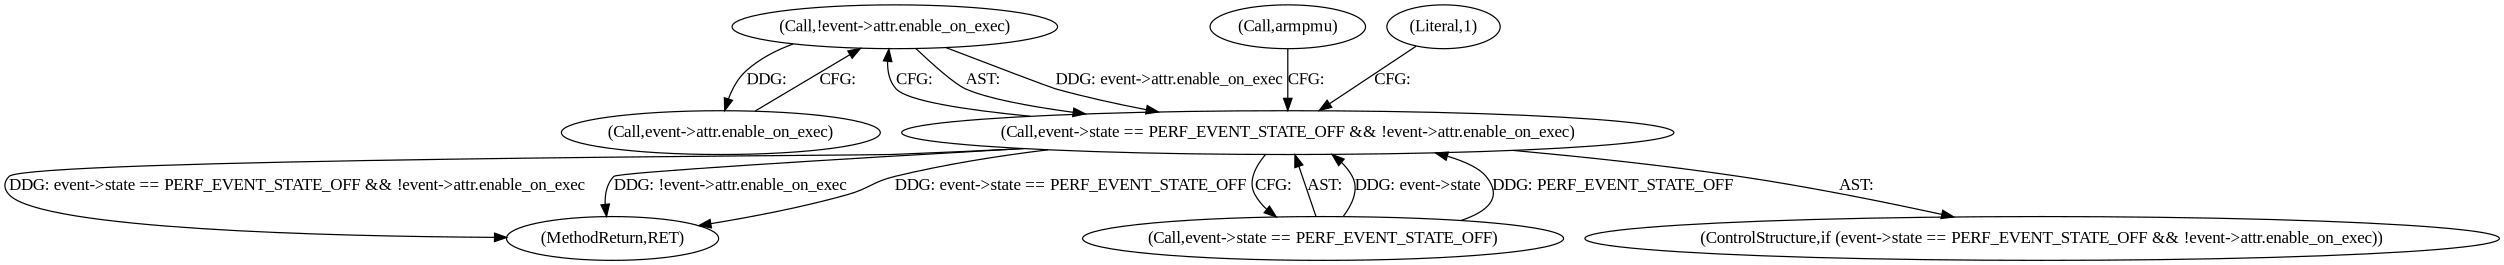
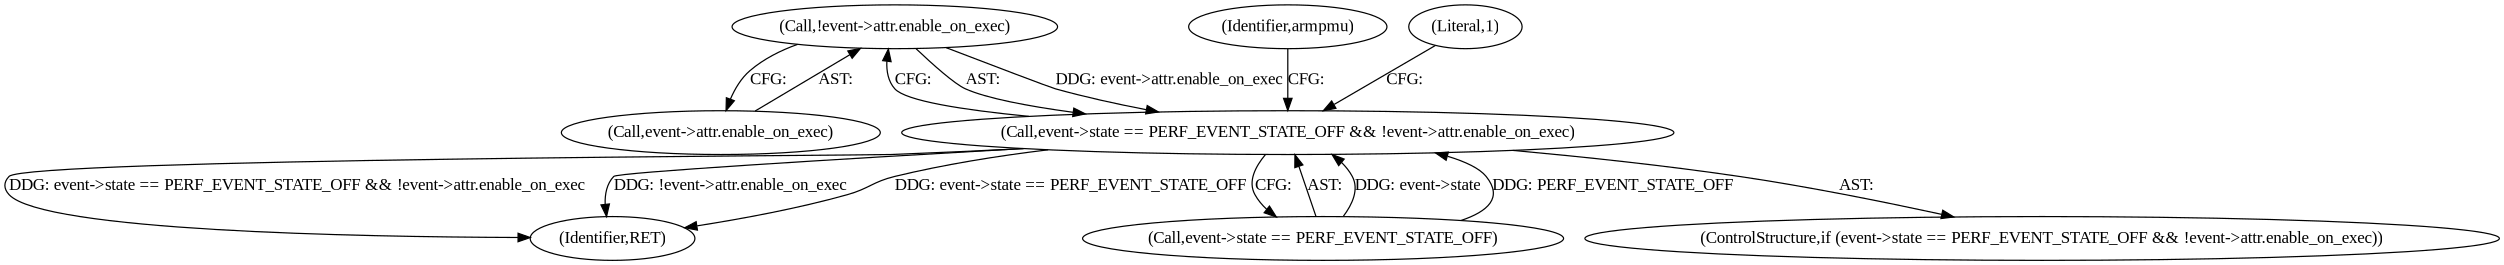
(1288, 27) -> (1288, 27)
(769, 80) -> (771, 80)
(840, 80) -> (838, 80)
(613, 238) -> (613, 238)
